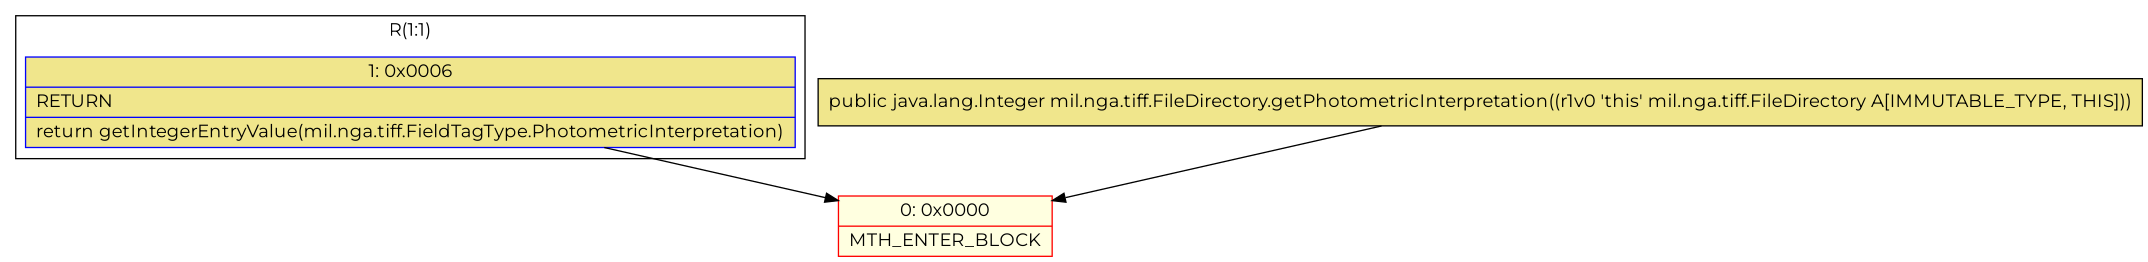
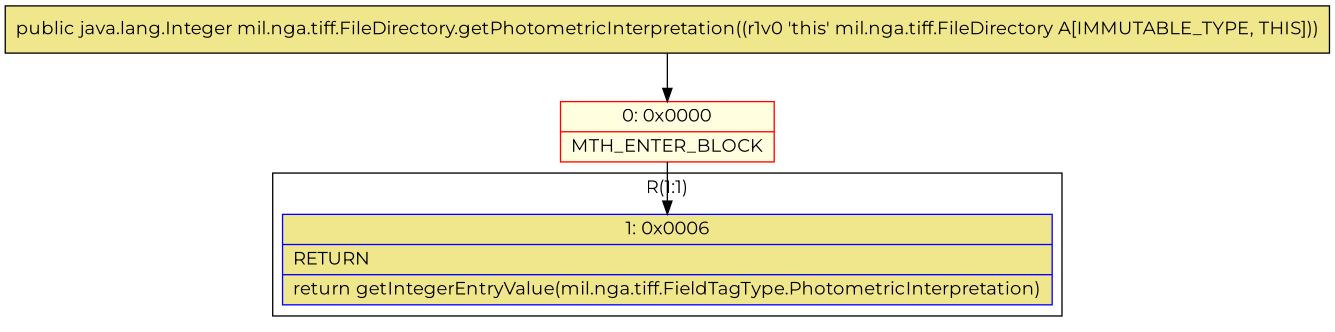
(715, 173) -> (667, 182)
